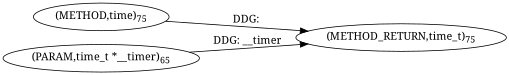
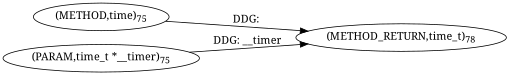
(471, 36) -> (471, 36)
(165, 57) -> (165, 57)
